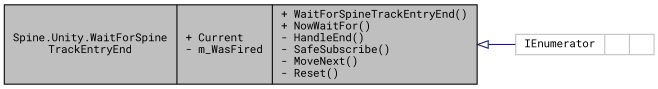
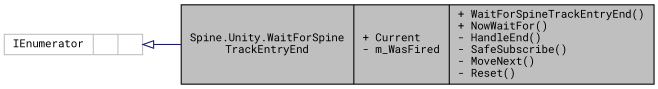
(502, 44) -> (167, 44)
